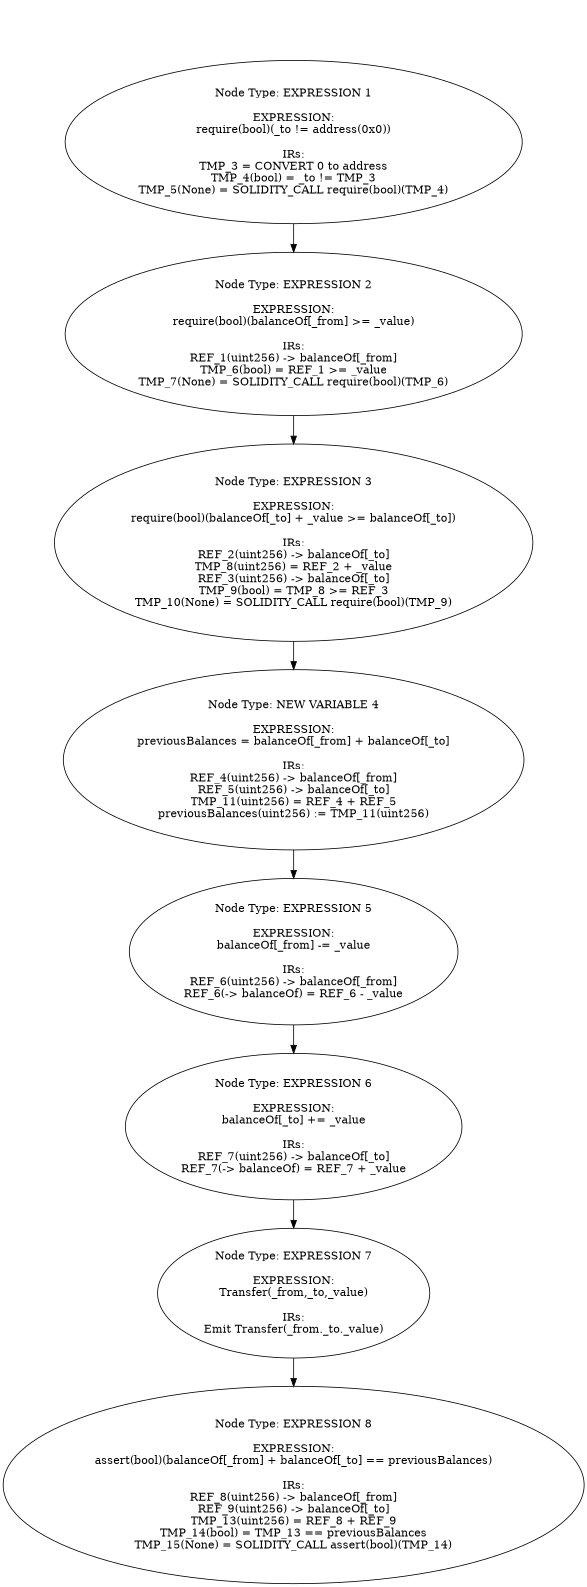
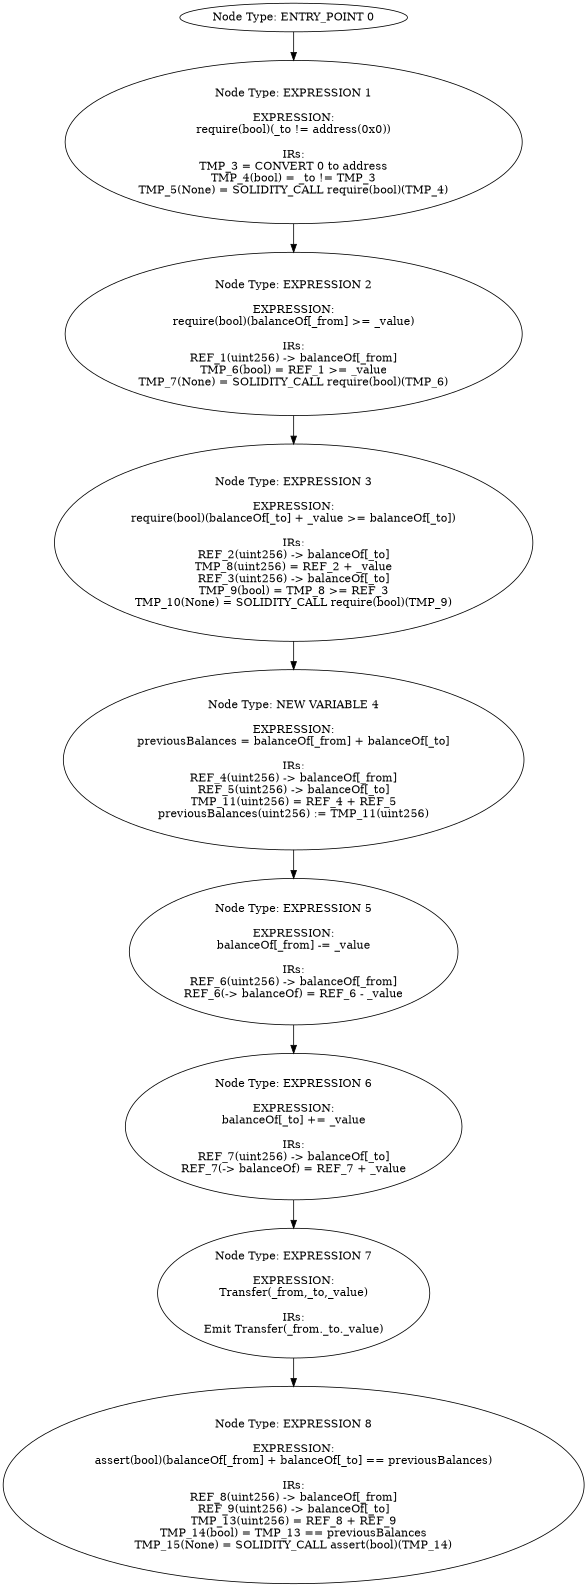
none -> (294, 18)
